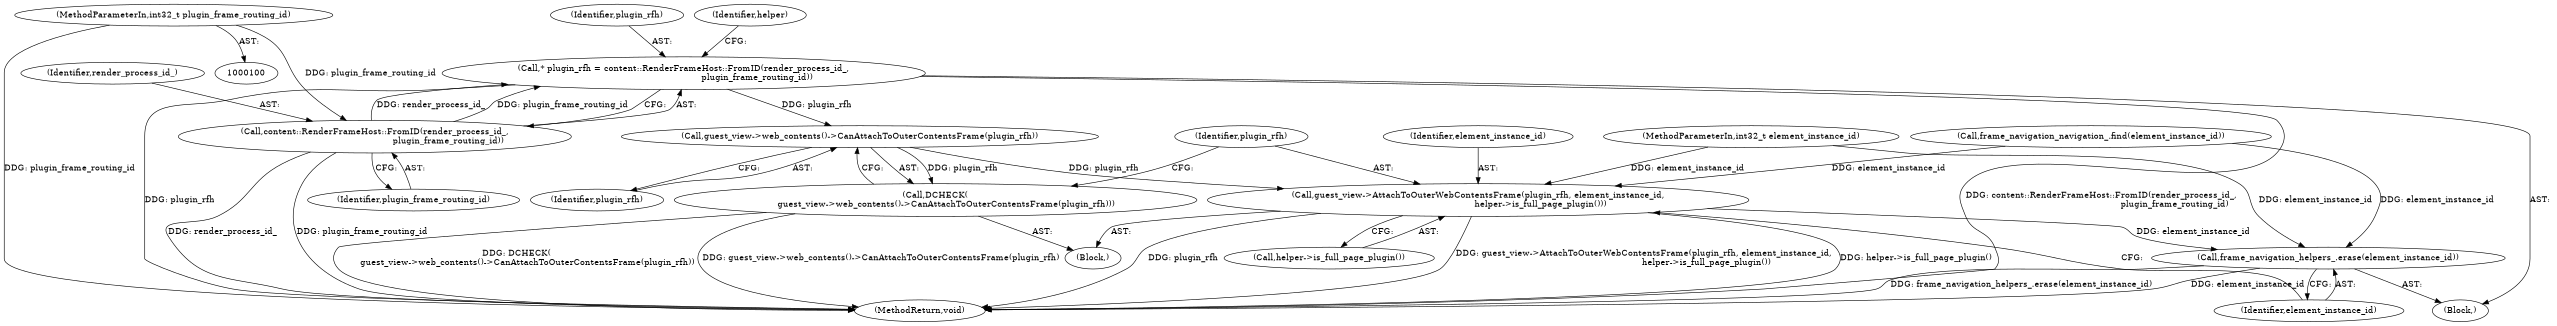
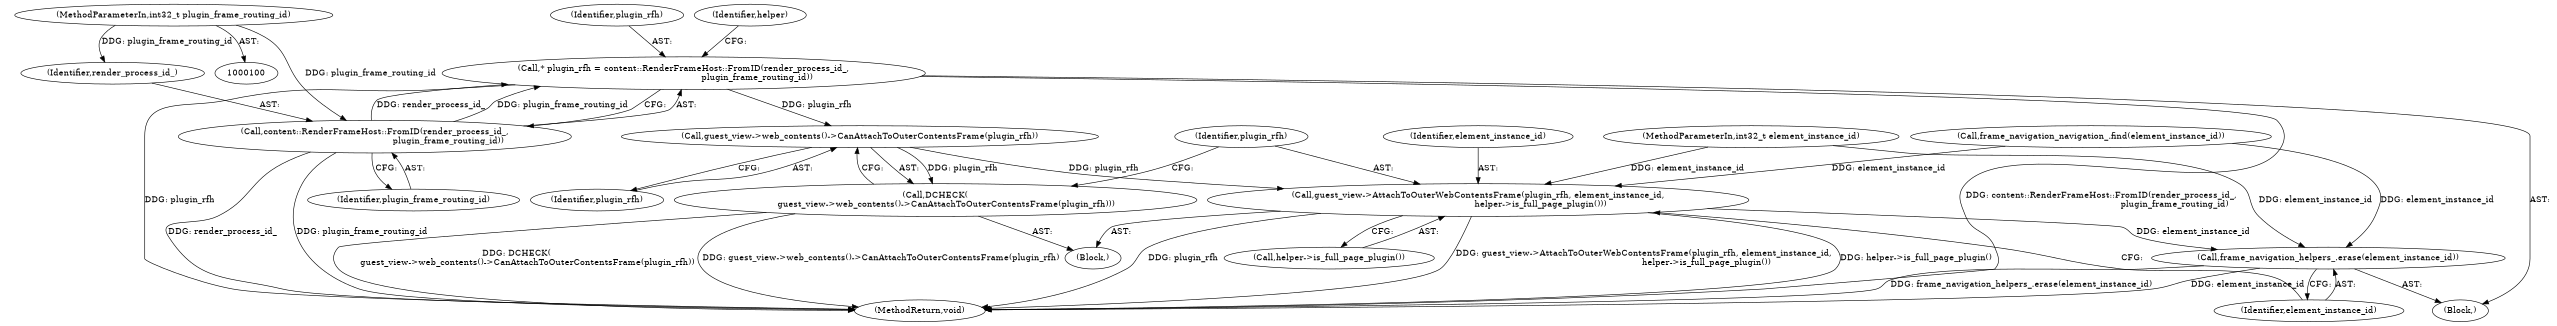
(242, 294) -> (101, 38)
